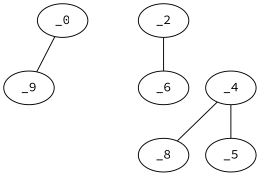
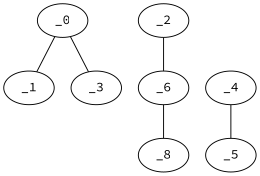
(29, 88) -> (29, 88)
none -> (96, 88)
(197, 121) -> (164, 122)
